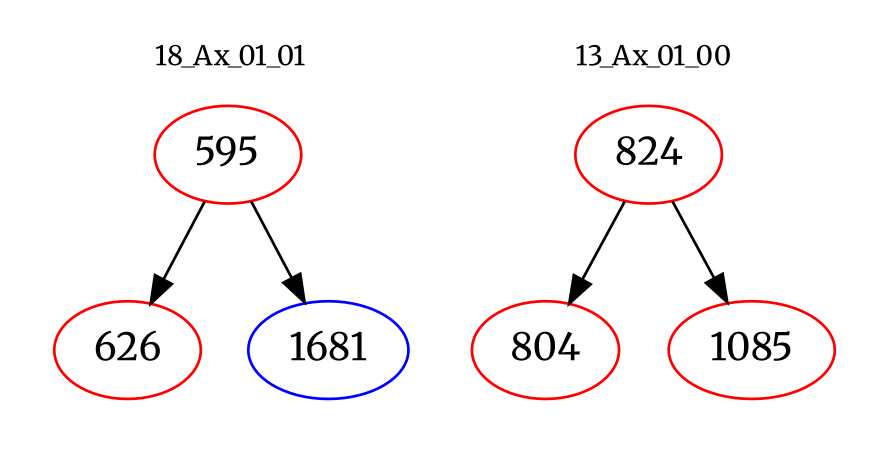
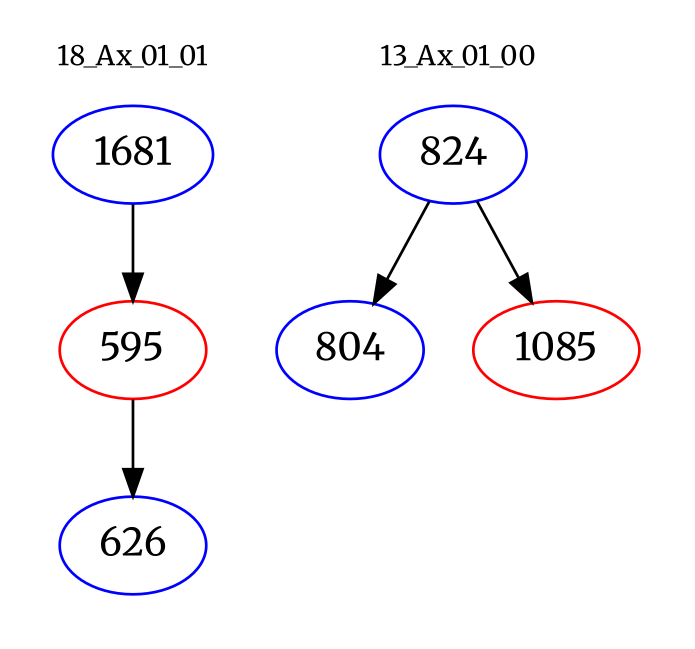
(649, 155) -> (453, 155)
(271, 240) -> (133, 239)
(128, 350) -> (133, 545)
(545, 350) -> (350, 350)
